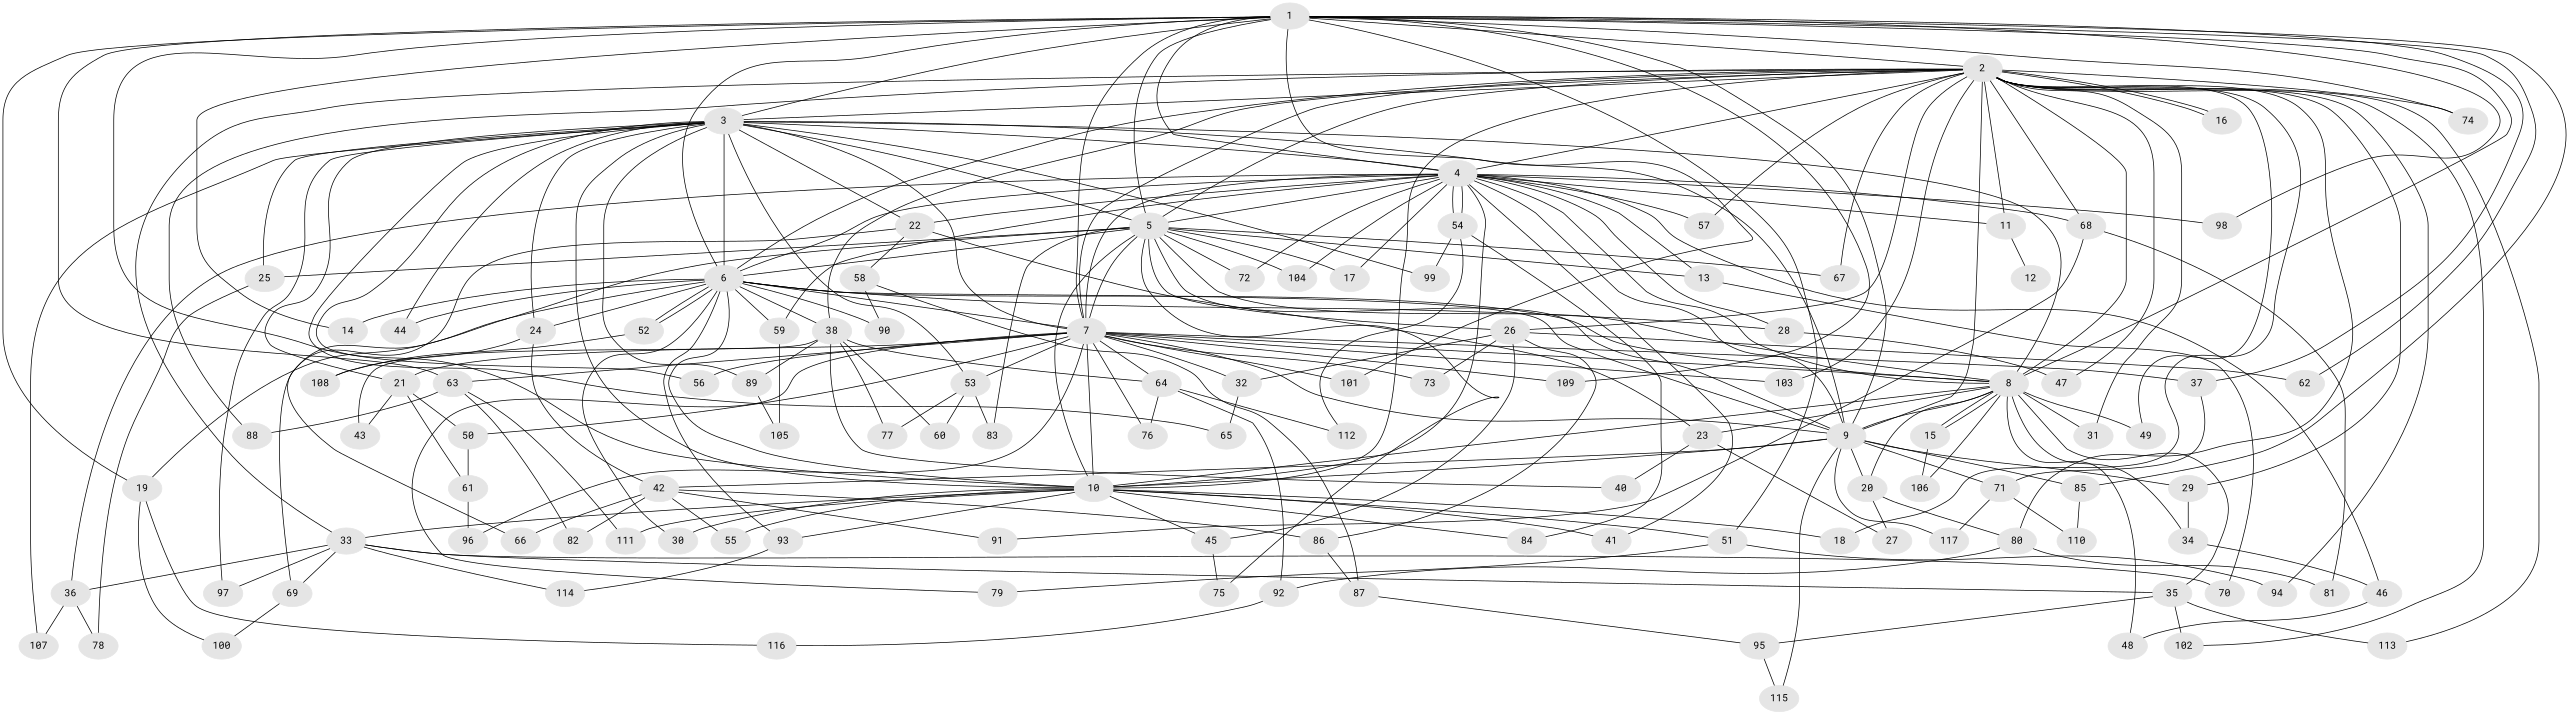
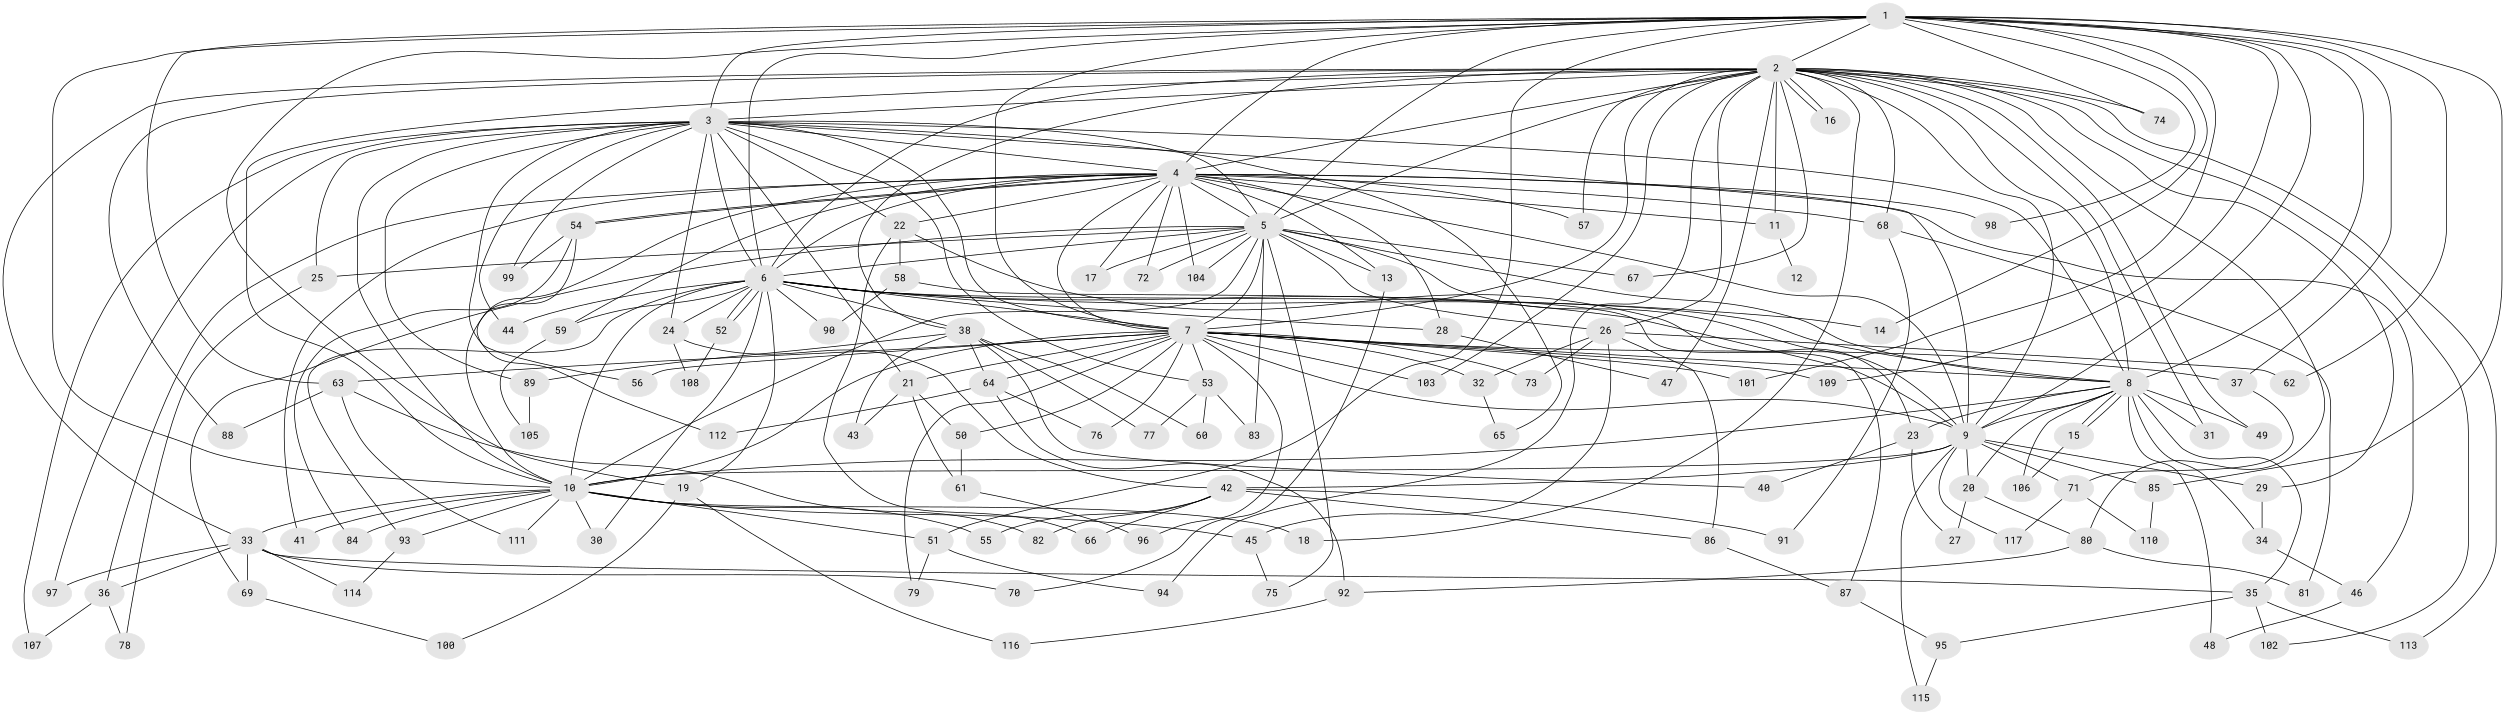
(1706, 309) -> none
